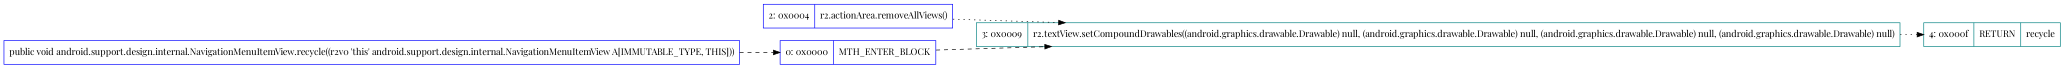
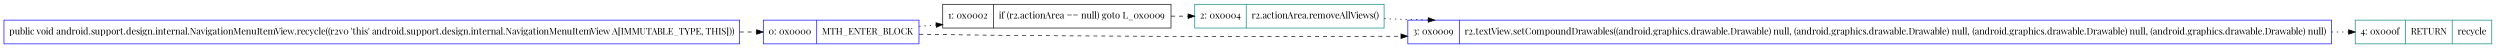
(858, 16) -> (1289, 16)
none -> (1057, 16)
(1438, 35) -> (1870, 32)
